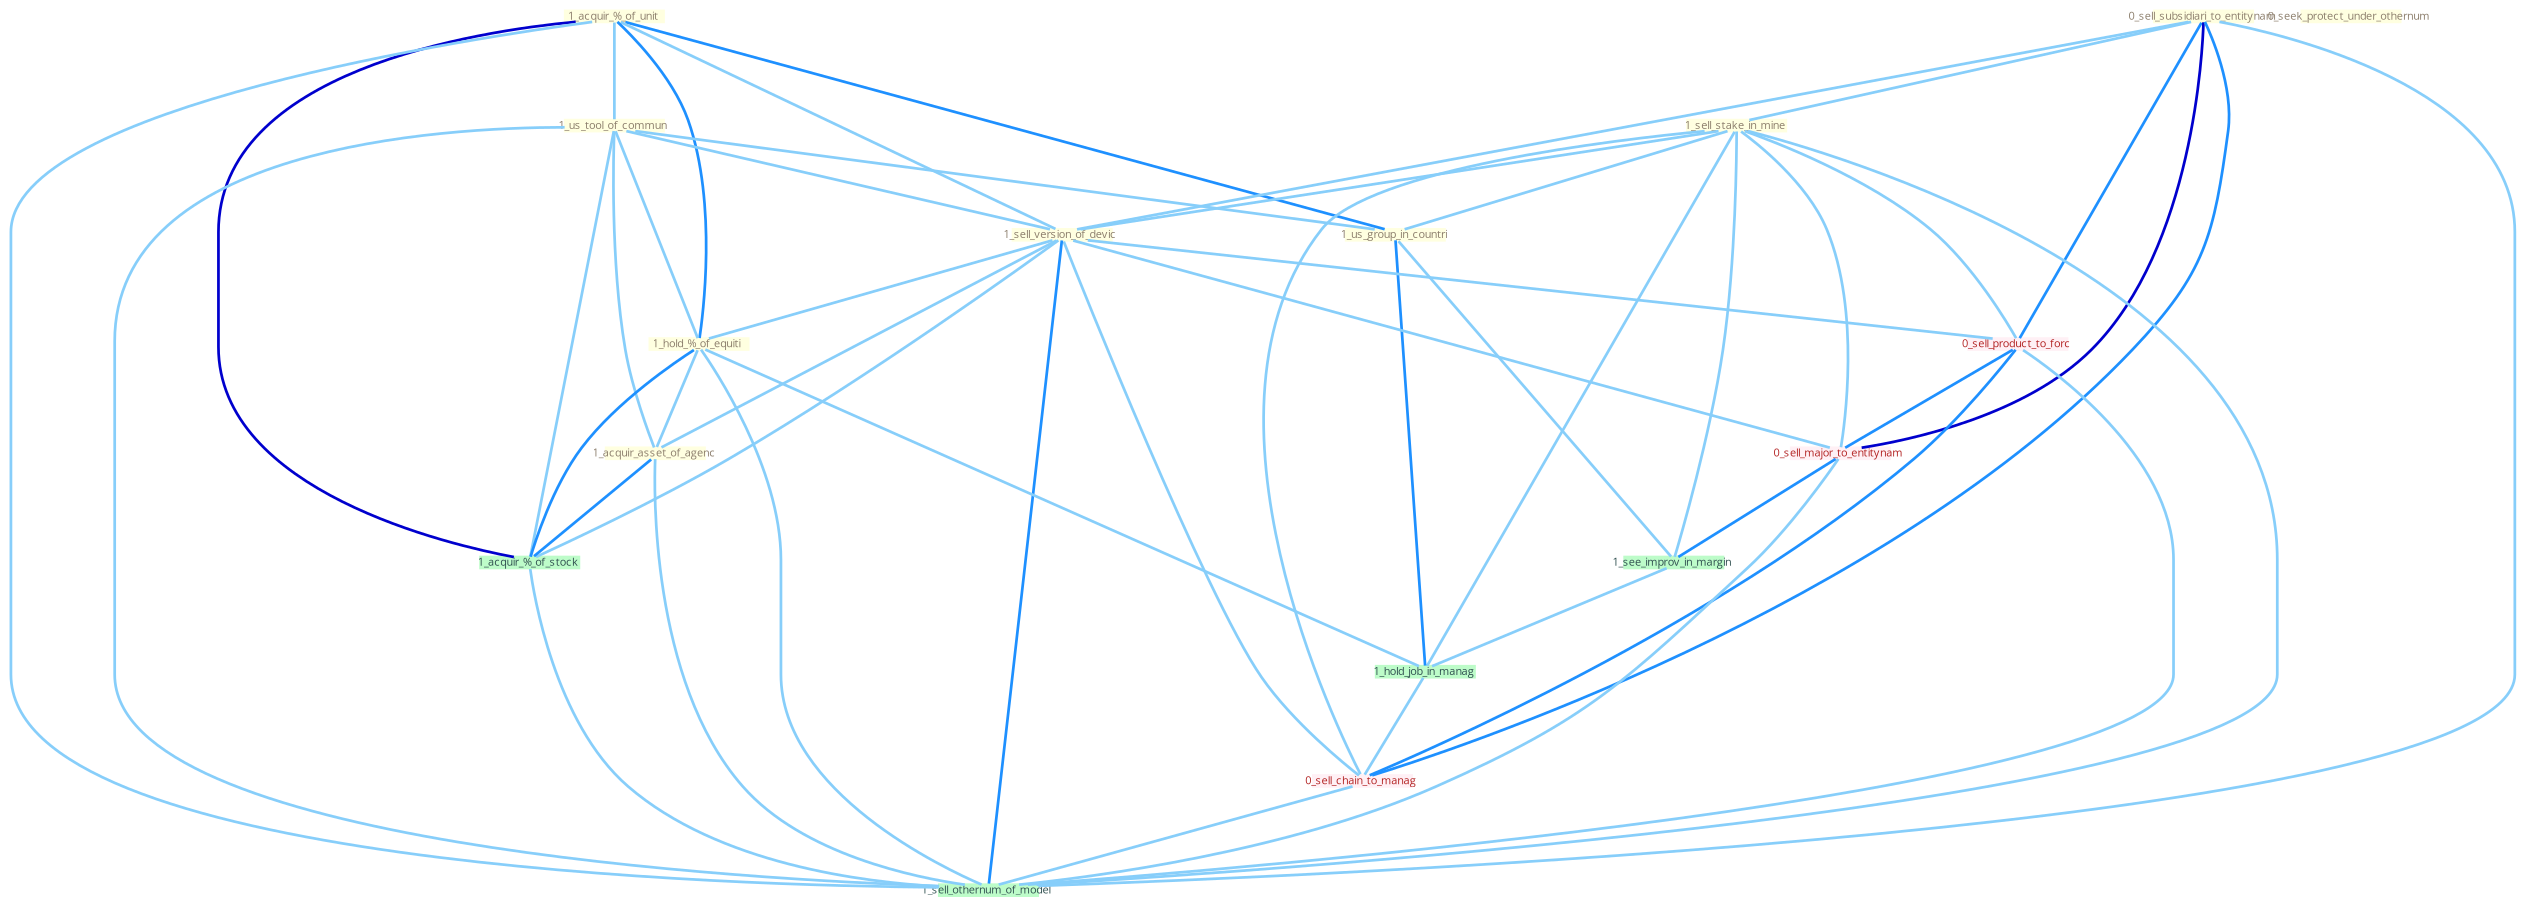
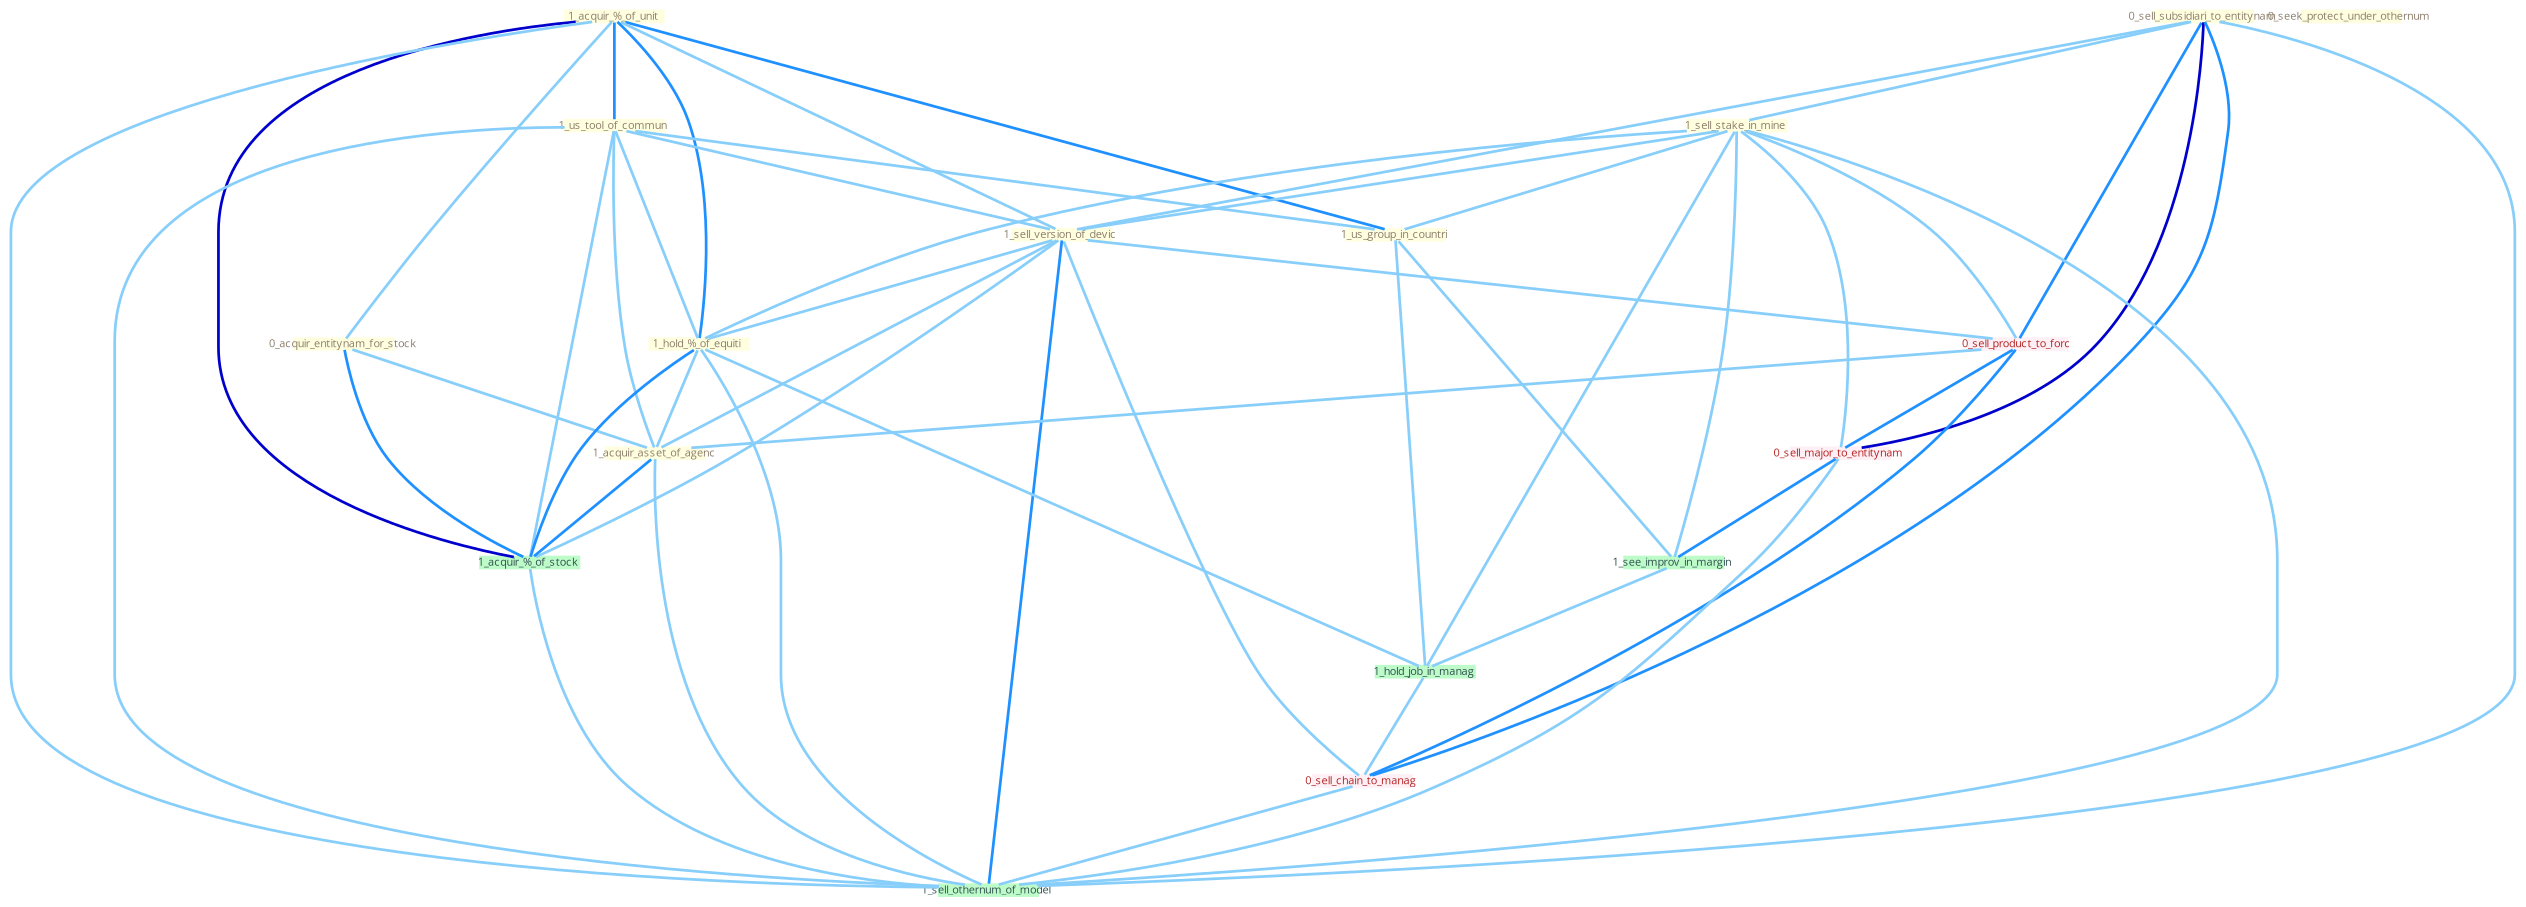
(614, 71) -> (614, 71)
(1276, 329) -> (1260, 176)
none -> (344, 344)
(1451, 344) -> none
(1410, 453) -> (1410, 453)
(1881, 786) -> (1336, 399)
